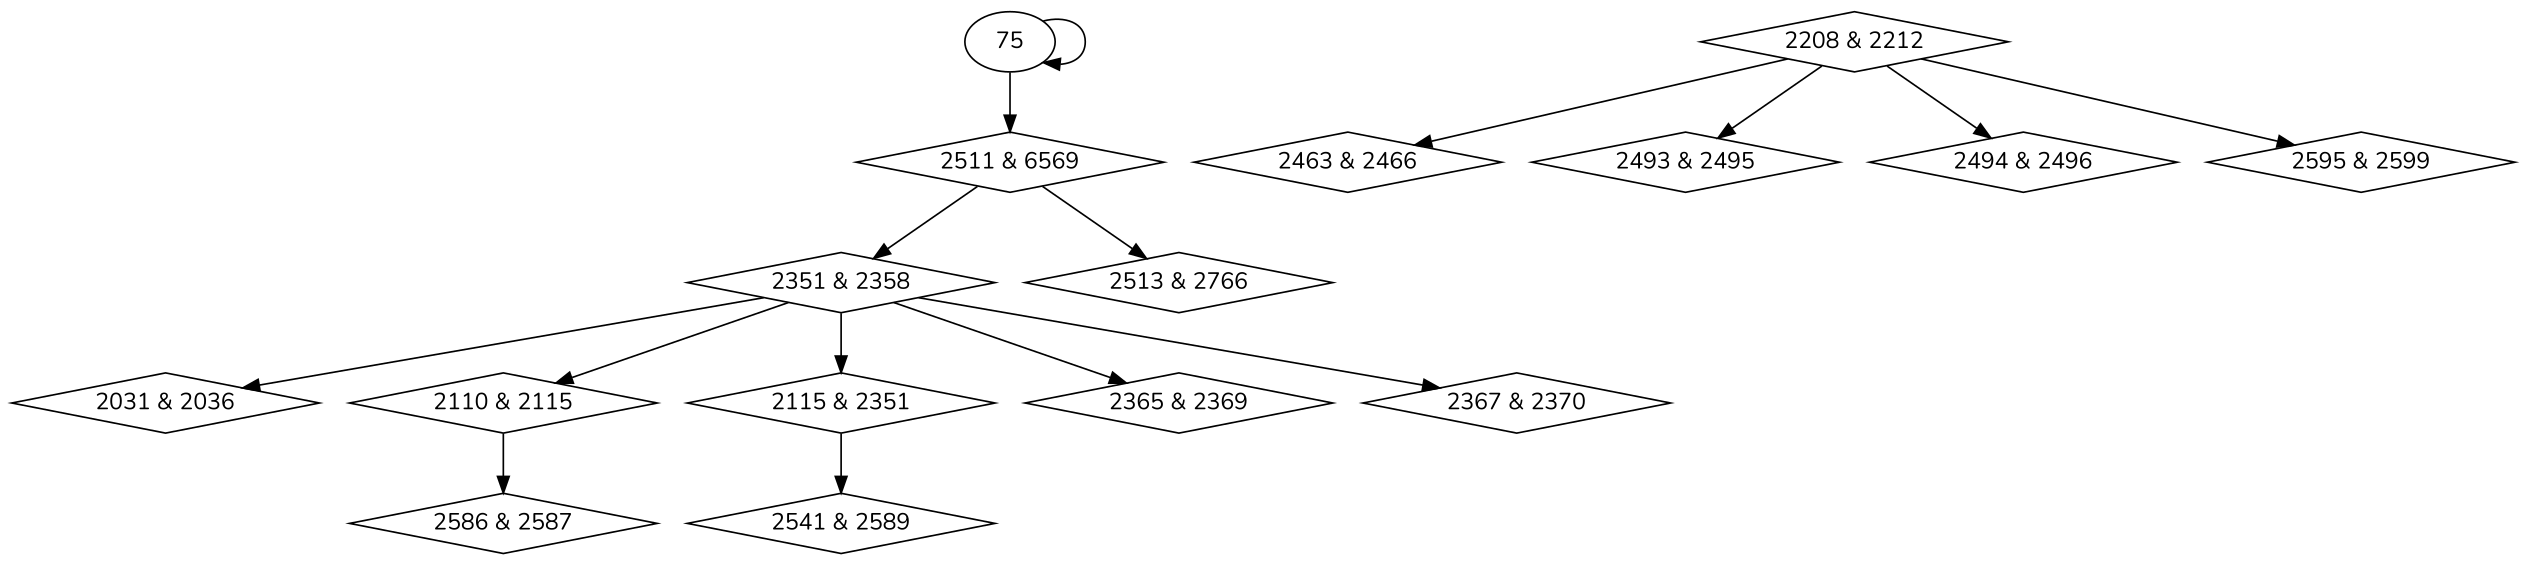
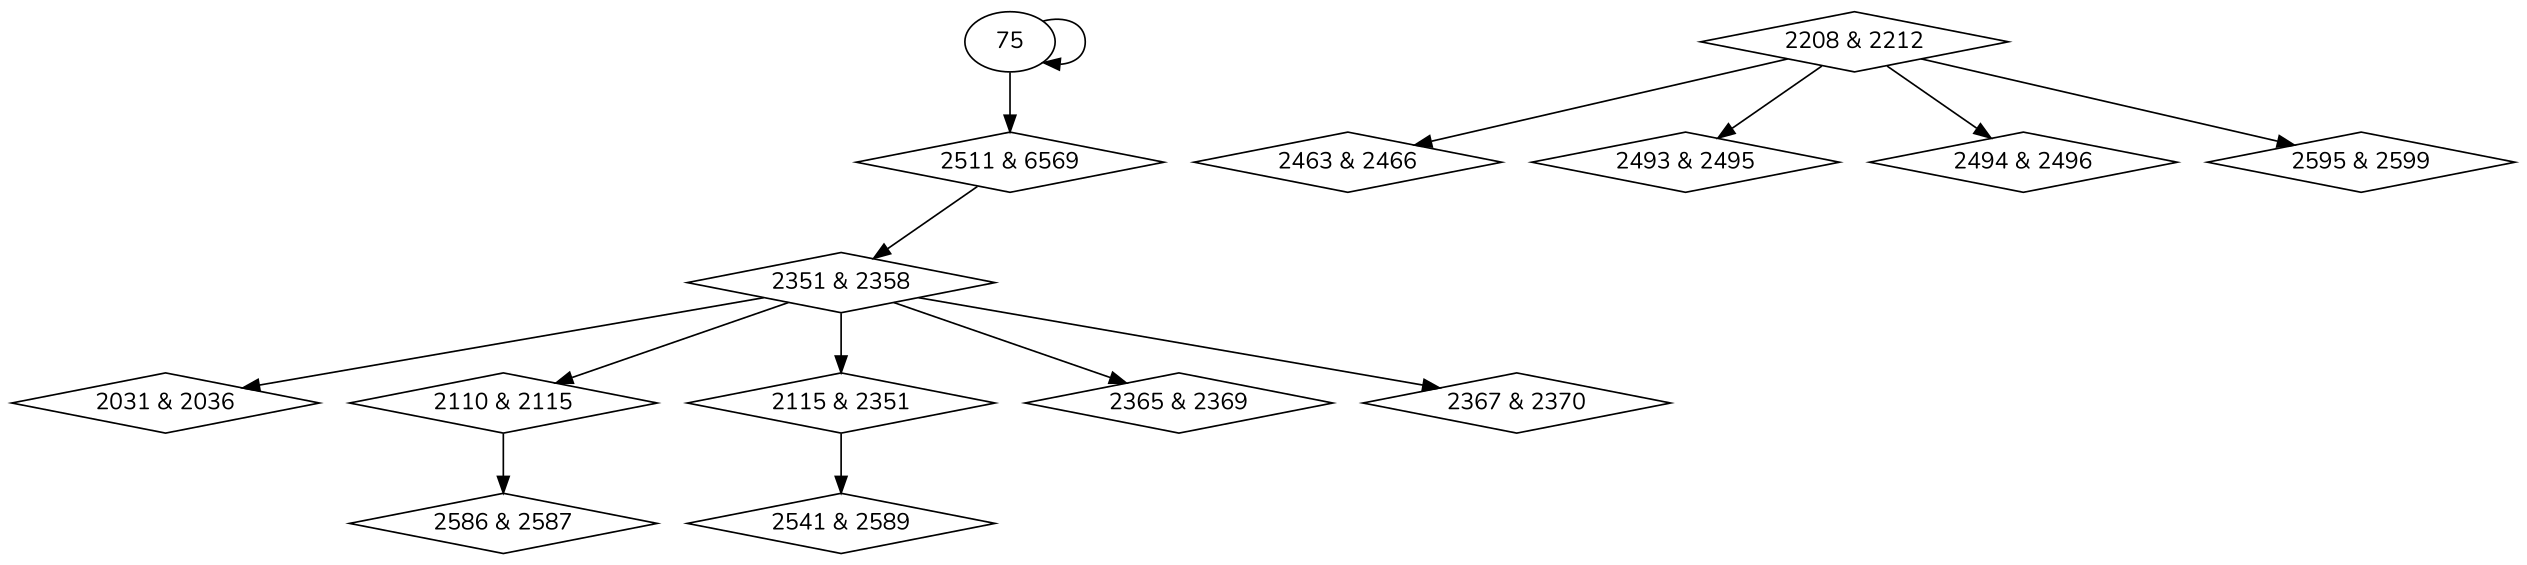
(1179, 283) -> none
